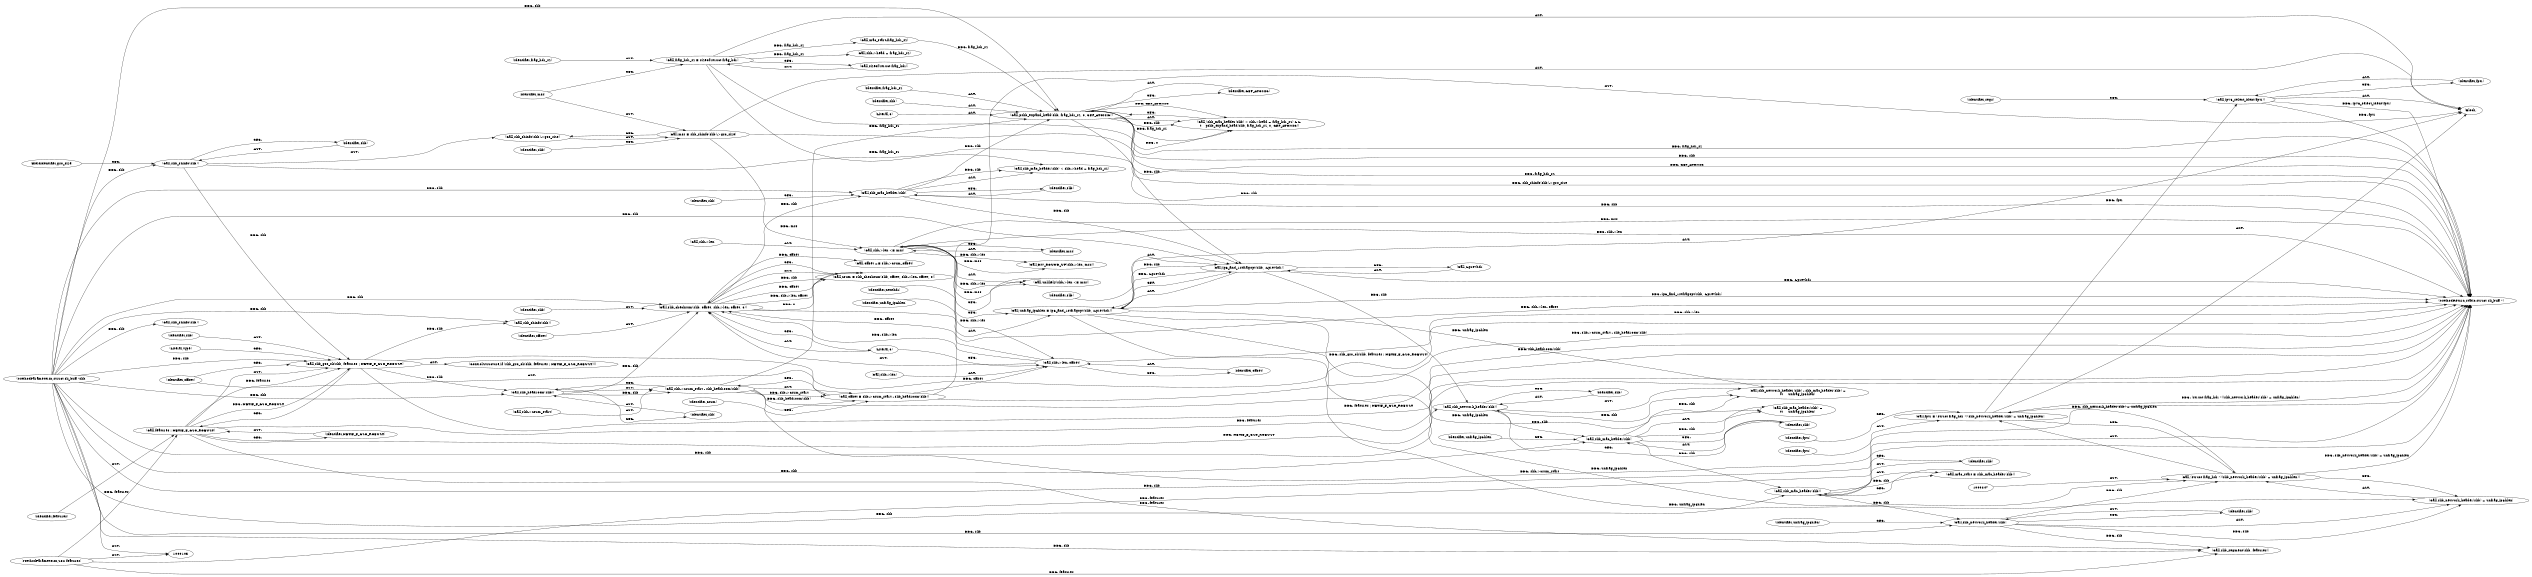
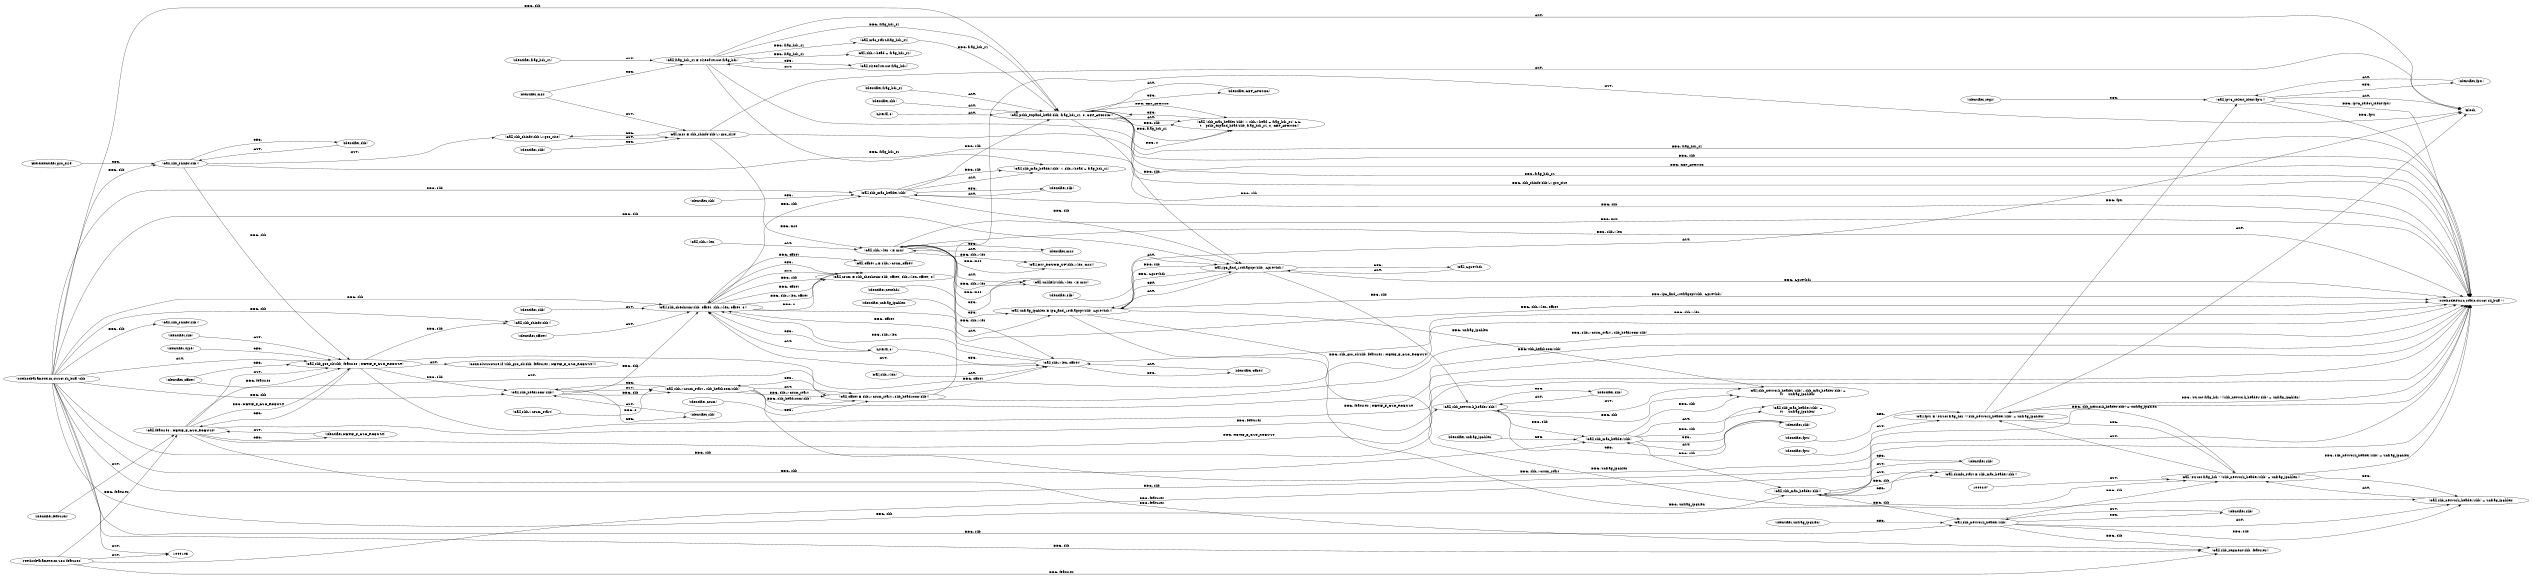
(812, 180) -> (899, 27)
(181, 349) -> (181, 349)
(181, 359) -> (181, 359)
(1412, 377) -> none
(631, 410) -> (631, 410)
(1981, 475) -> (1981, 475)
